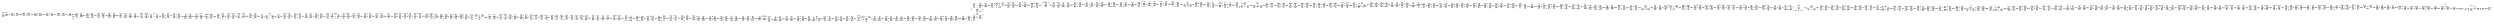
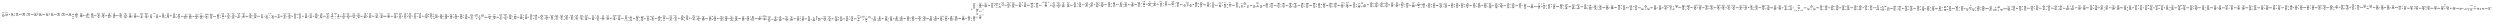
(972, 14) -> (974, 9)
